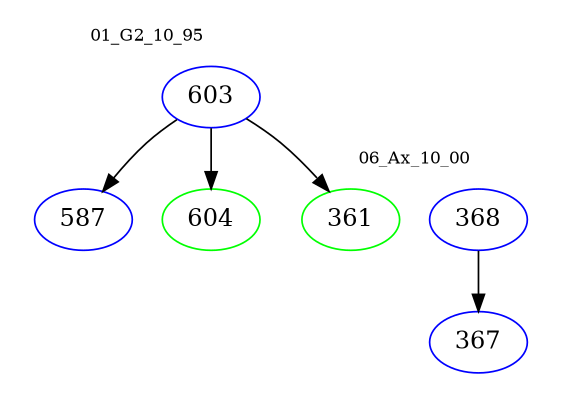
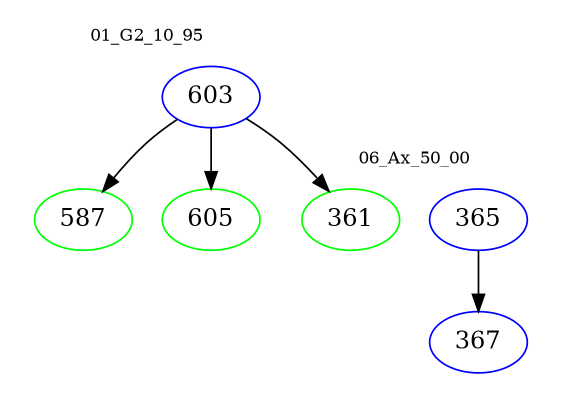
(415, 159) -> (415, 159)
(83, 220) -> (83, 220)
(211, 220) -> (211, 220)
(478, 220) -> (478, 220)
